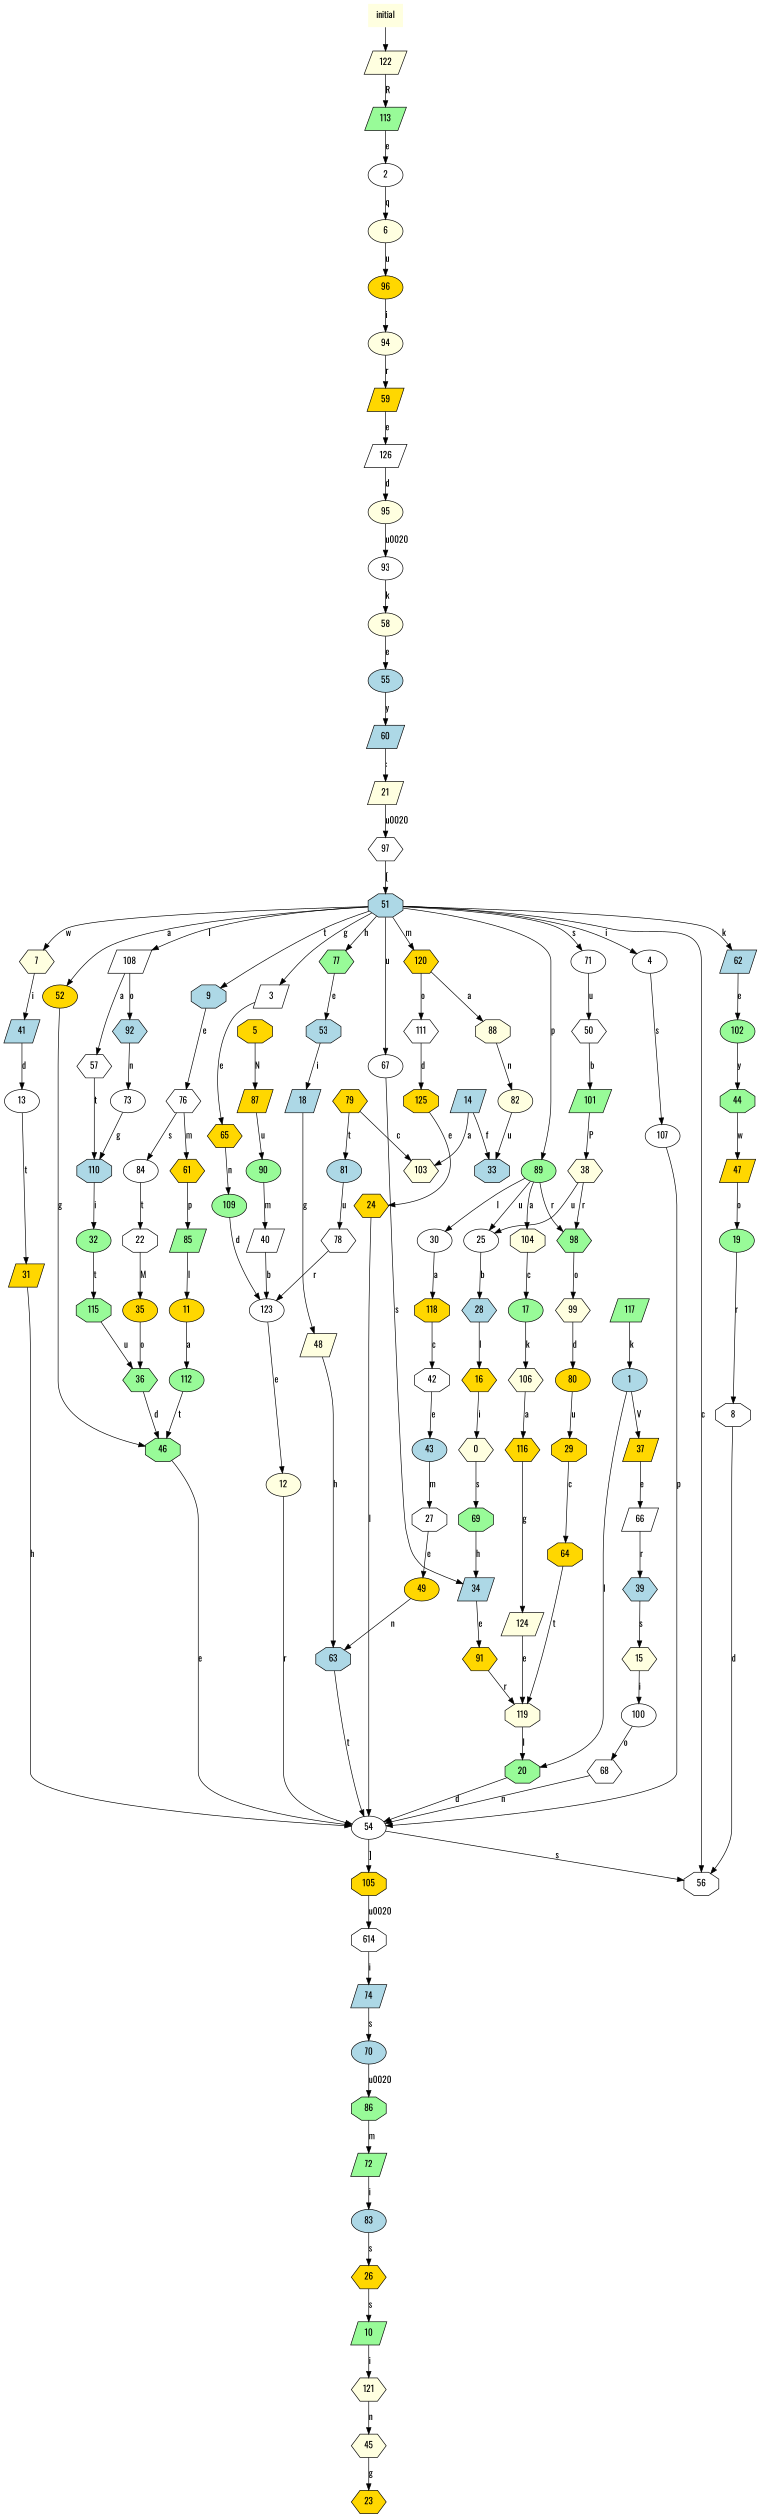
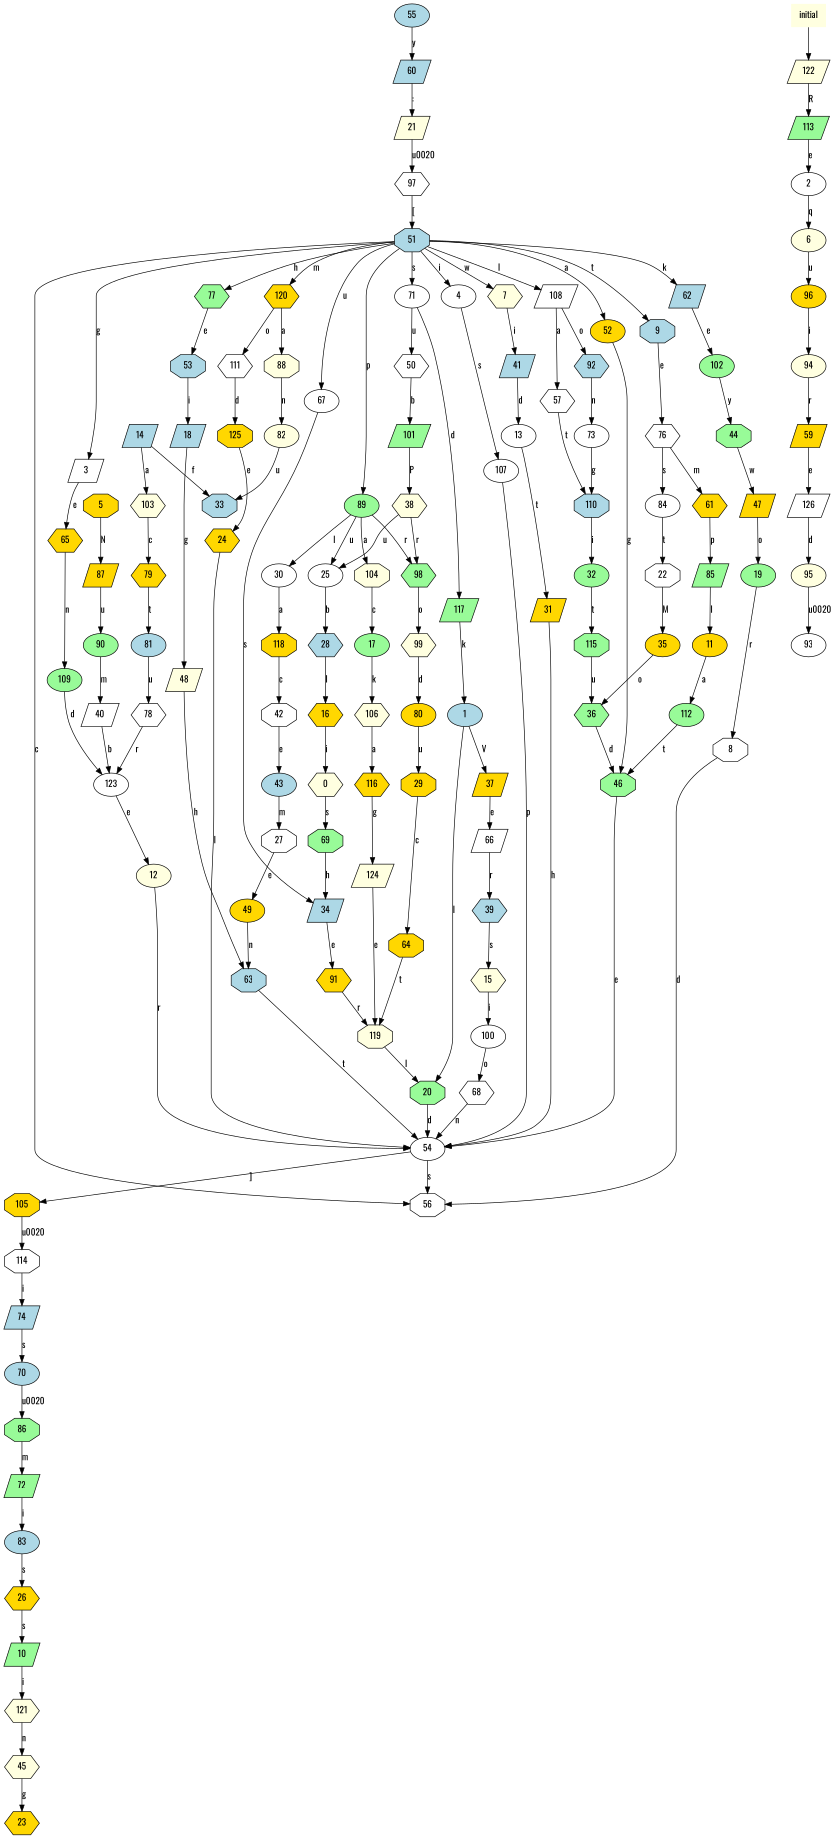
none -> (450, 448)
(386, 625) -> none
(383, 1134) -> (148, 537)
(369, 1940) -> (22, 1261)
